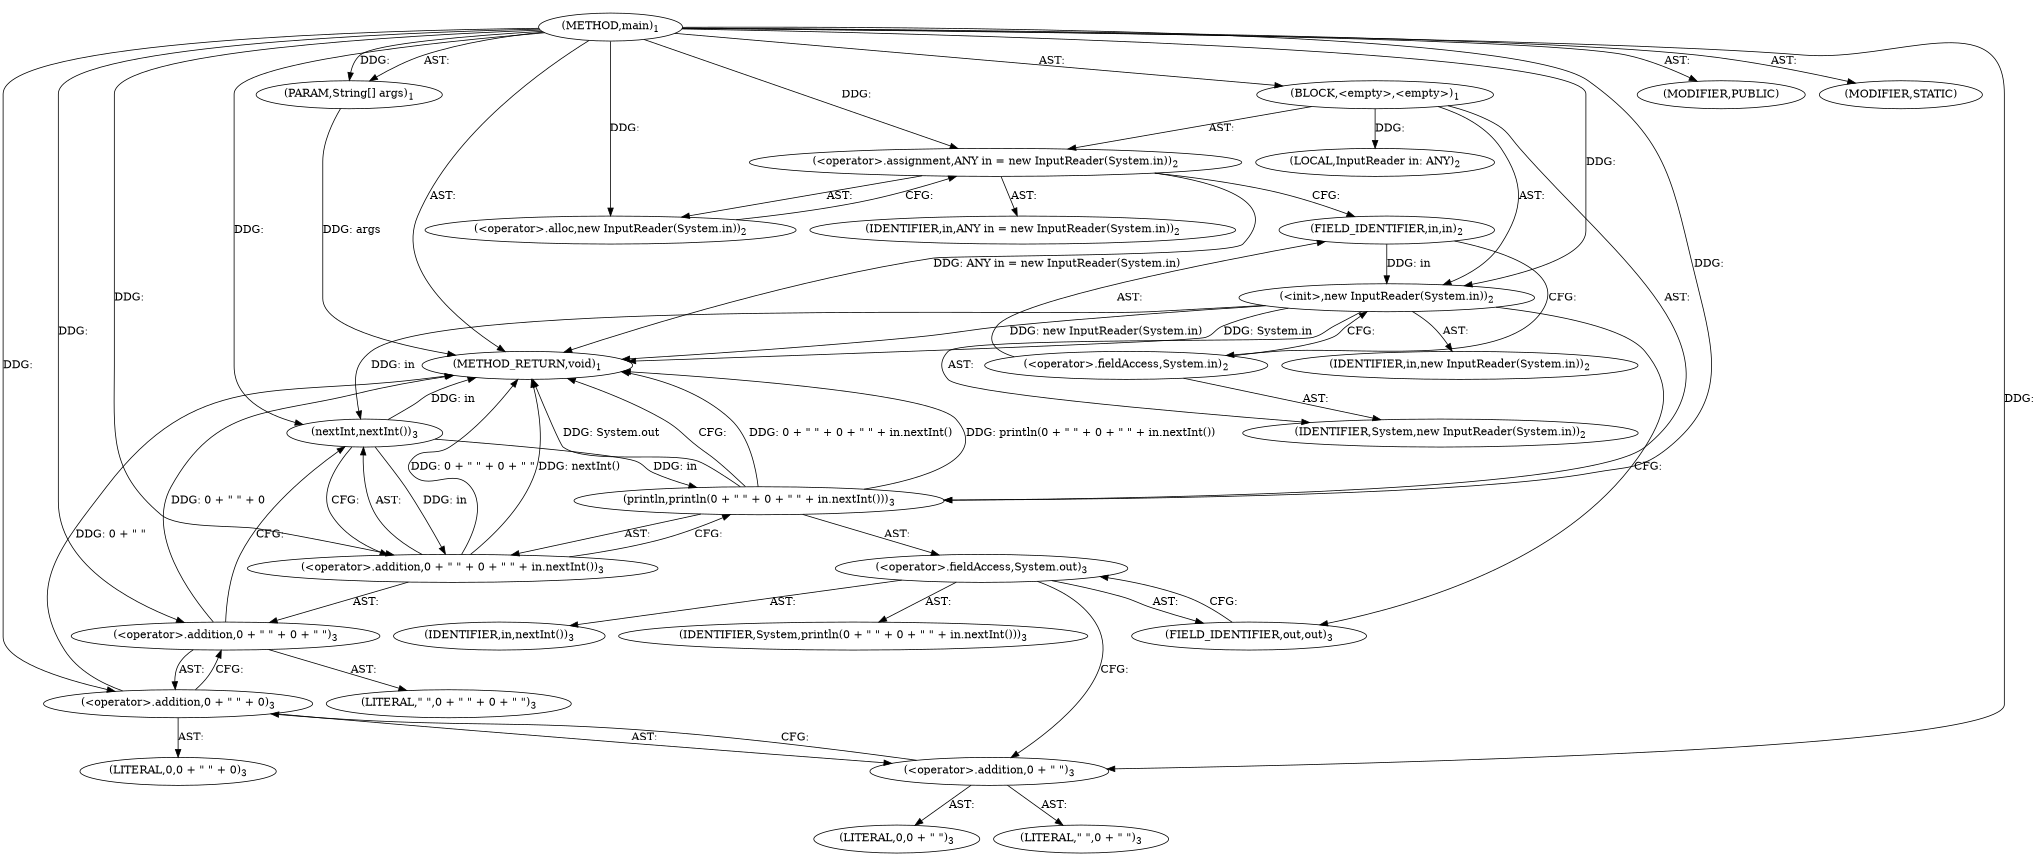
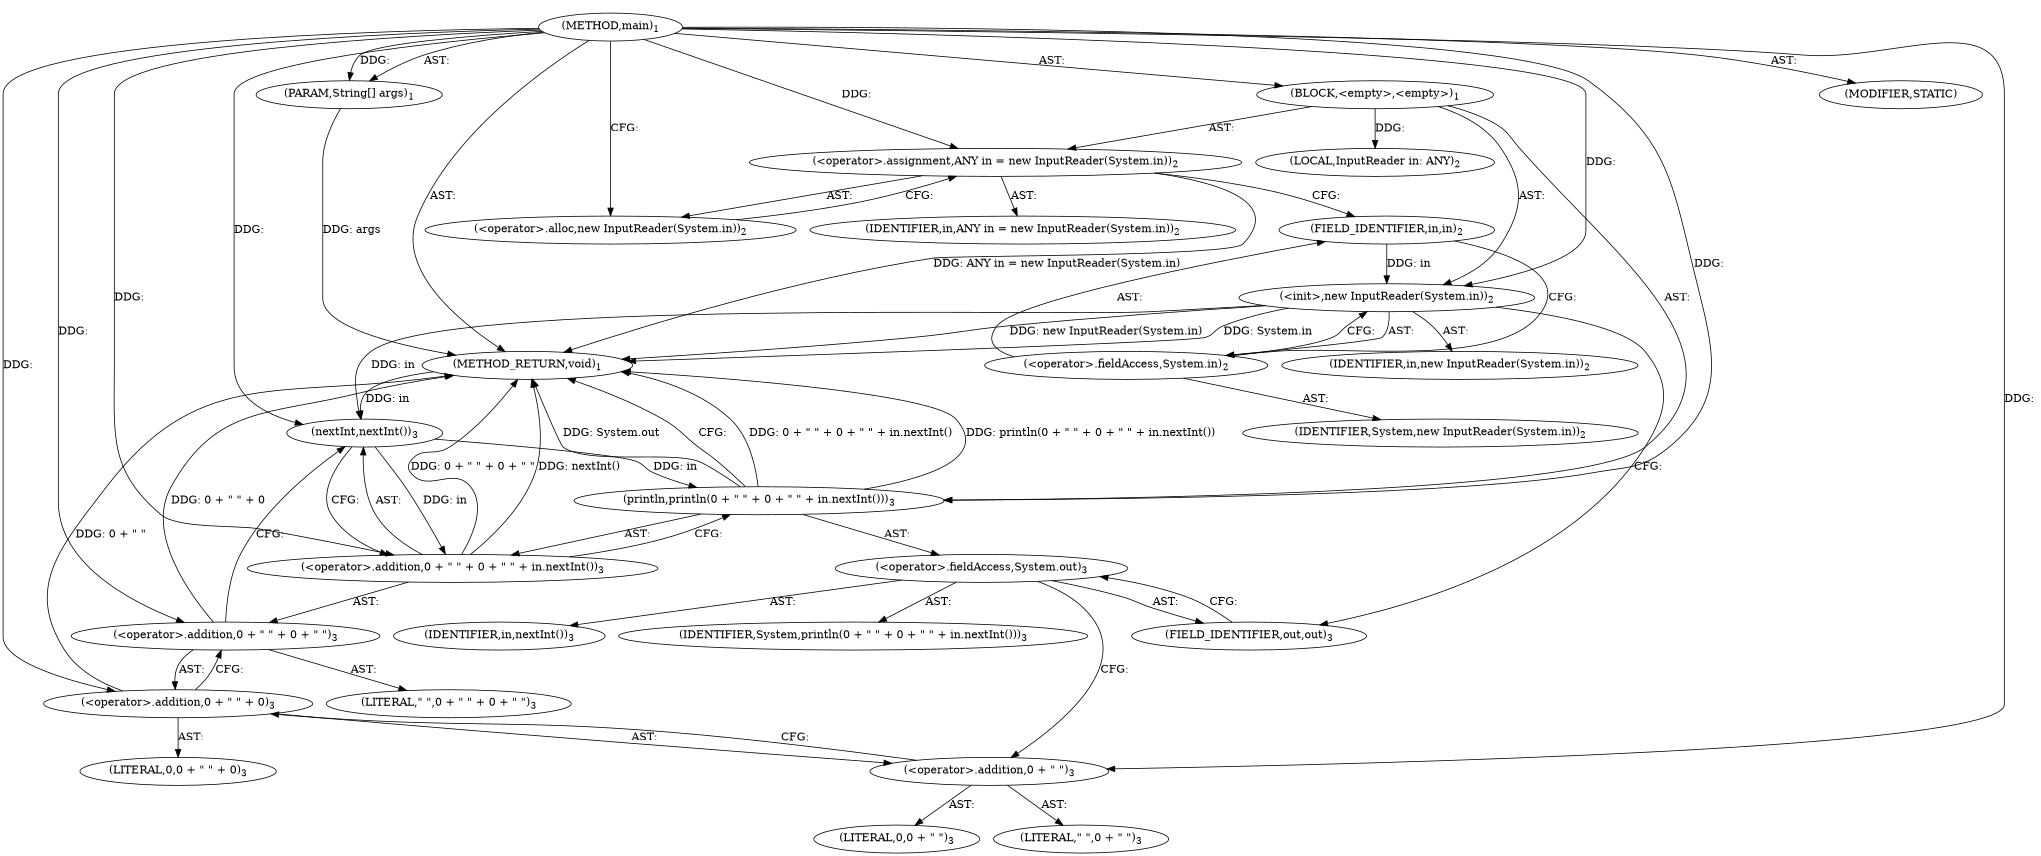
(1721, 95) -> none
(626, 129) -> (626, 129)
(944, 373) -> (1326, 345)
(426, 396) -> (411, 375)
